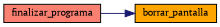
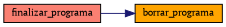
(176, 13) -> (179, 13)
